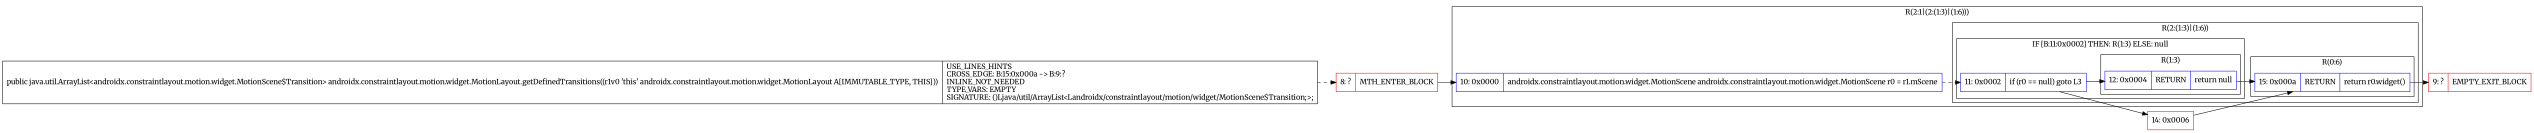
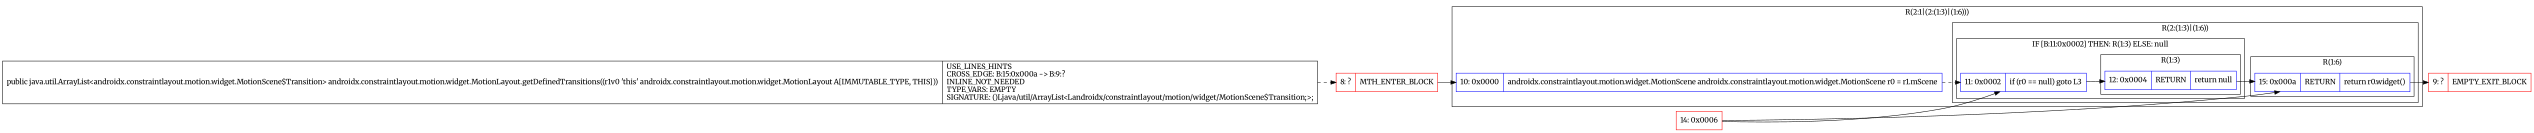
(2332, 63) -> (2332, 63)
(2101, 103) -> (1915, 113)
